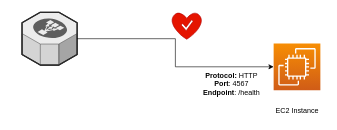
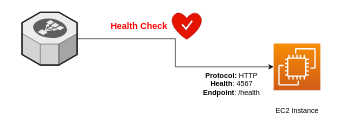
none -> (139, 26)
(232, 84) -> (232, 84)
